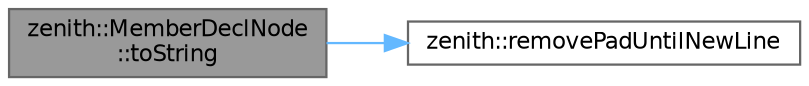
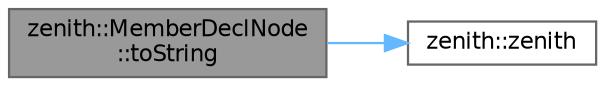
(604, 43) -> (502, 43)
